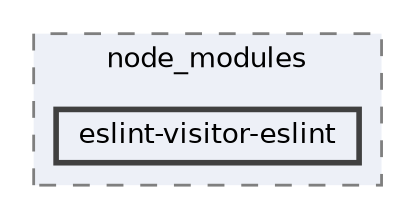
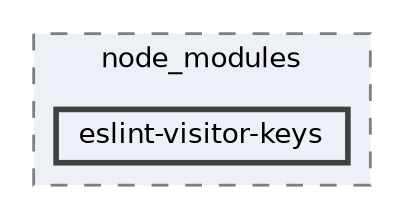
(208, 136) -> (202, 136)
